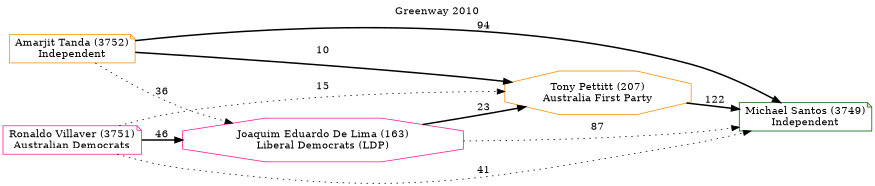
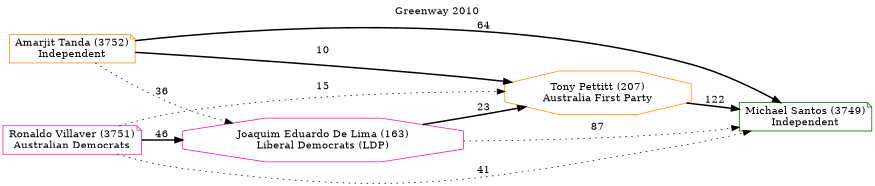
(484, 26) -> (484, 26)
